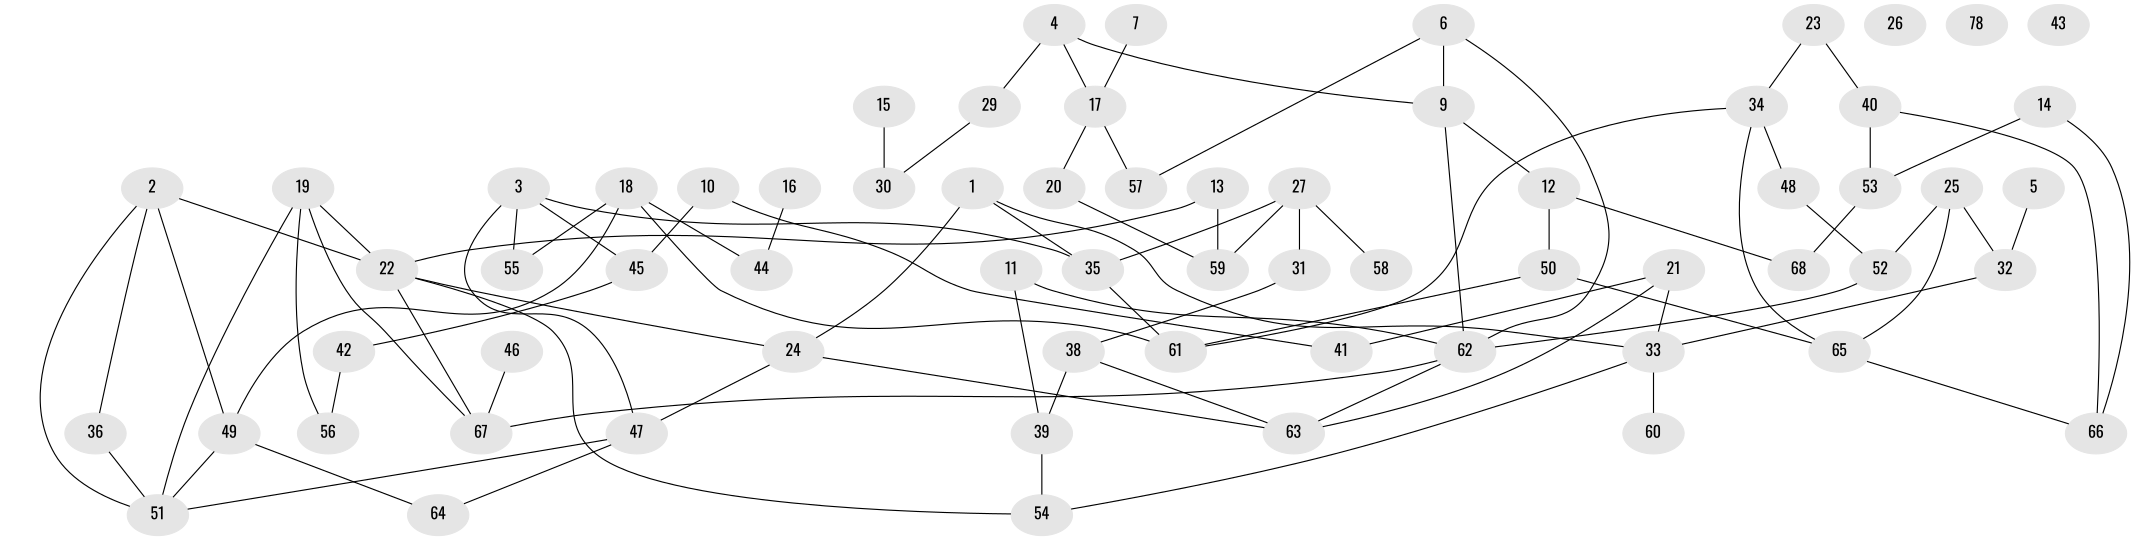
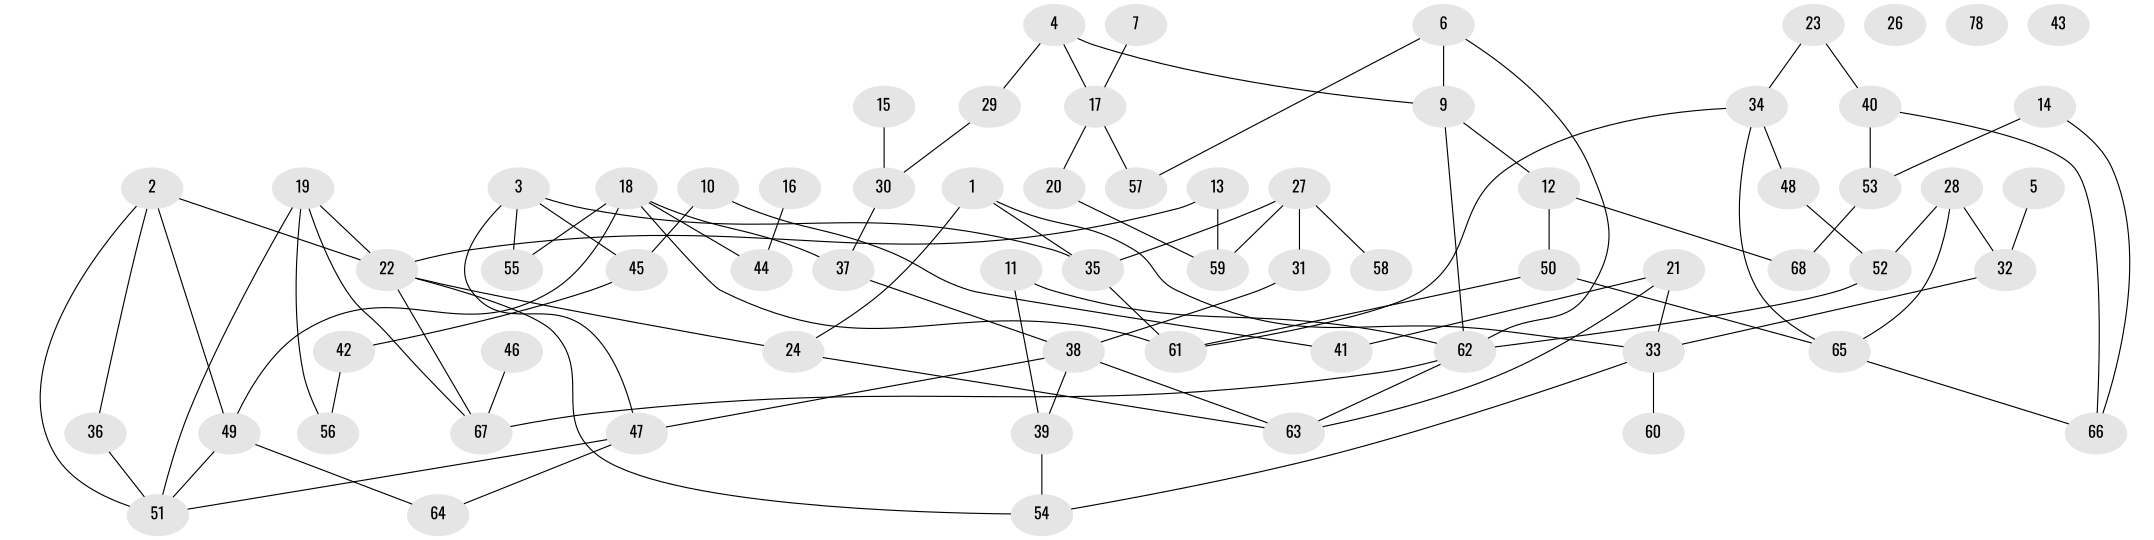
(1952, 188) -> (1952, 188)
none -> (843, 270)
(715, 393) -> (874, 389)
